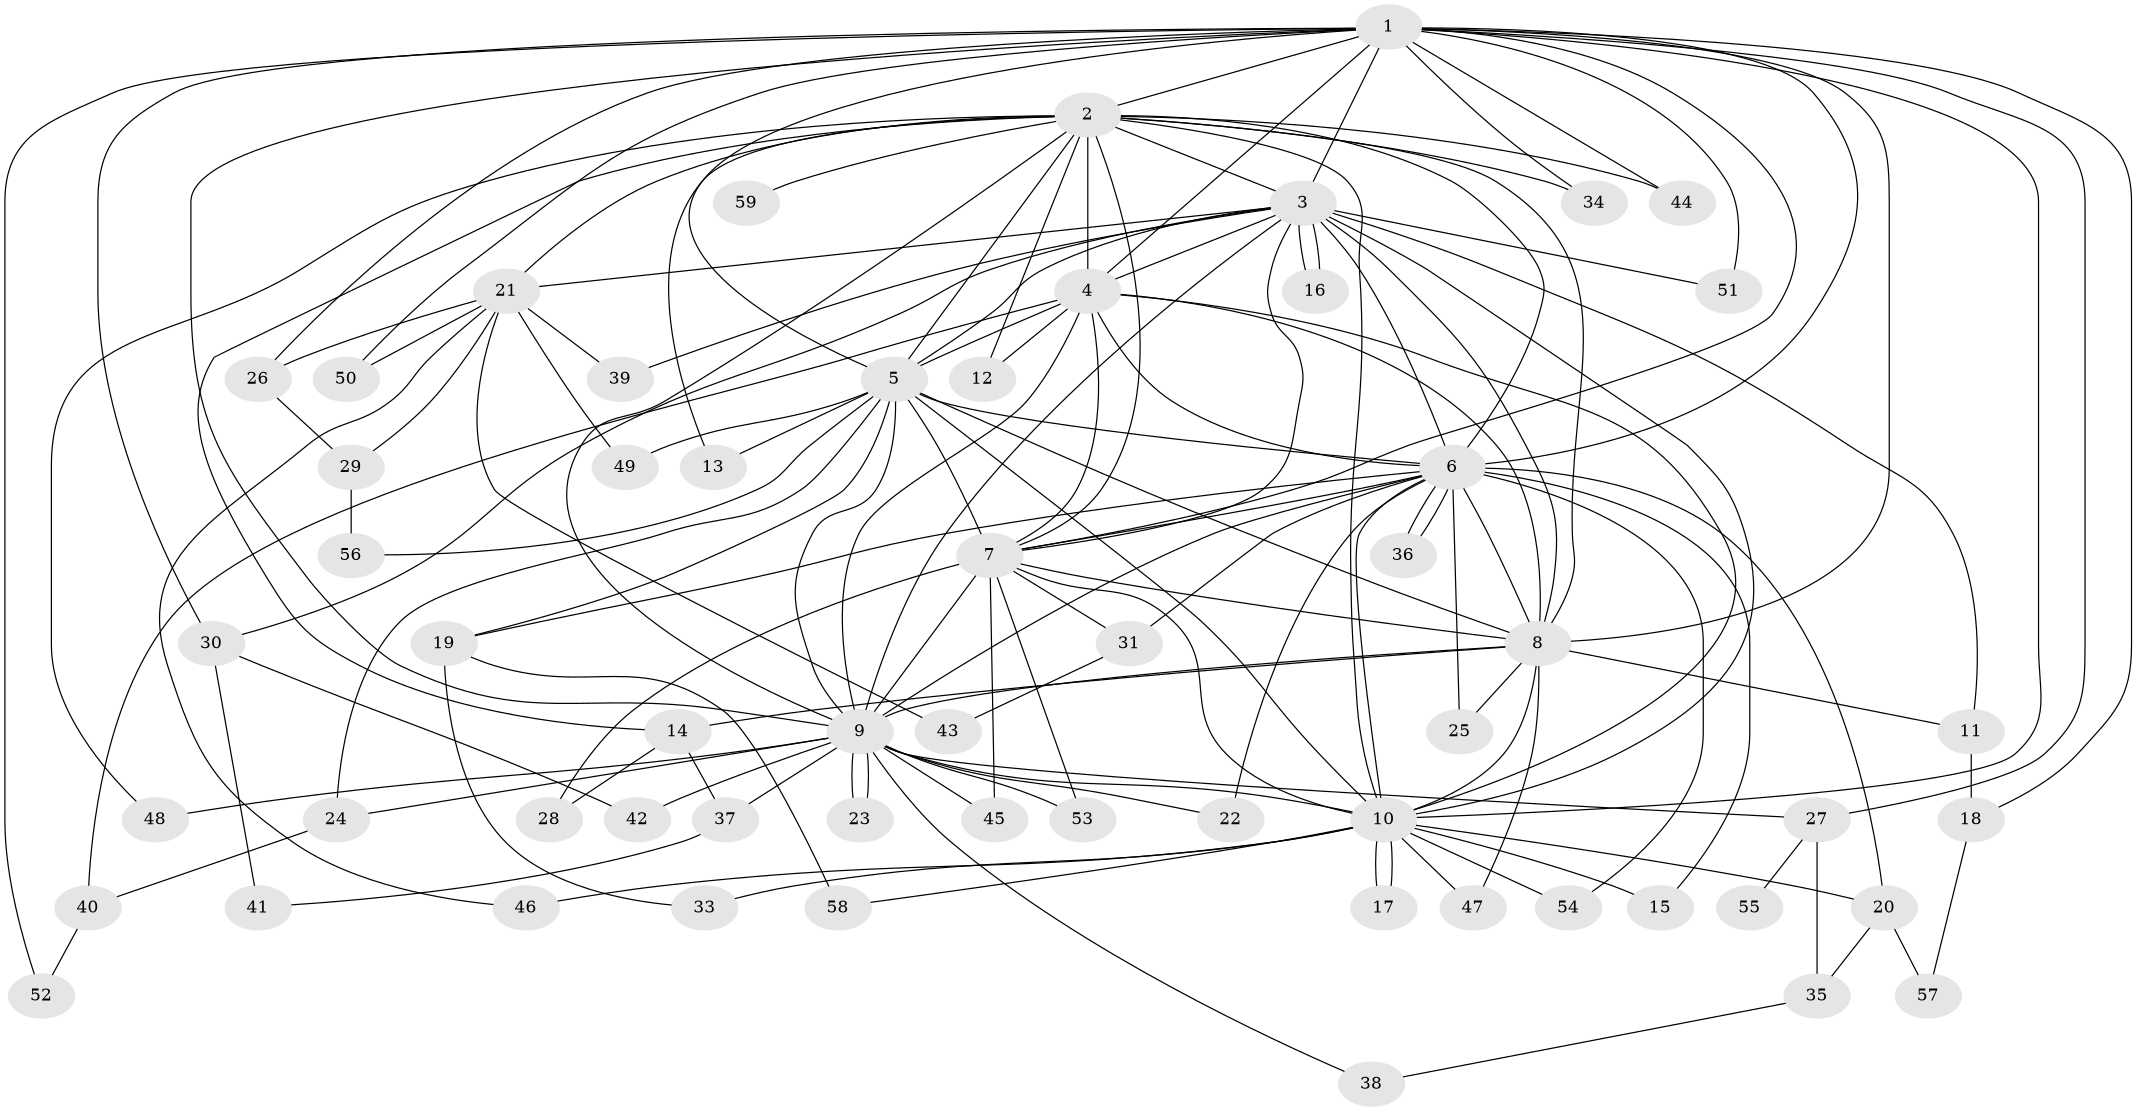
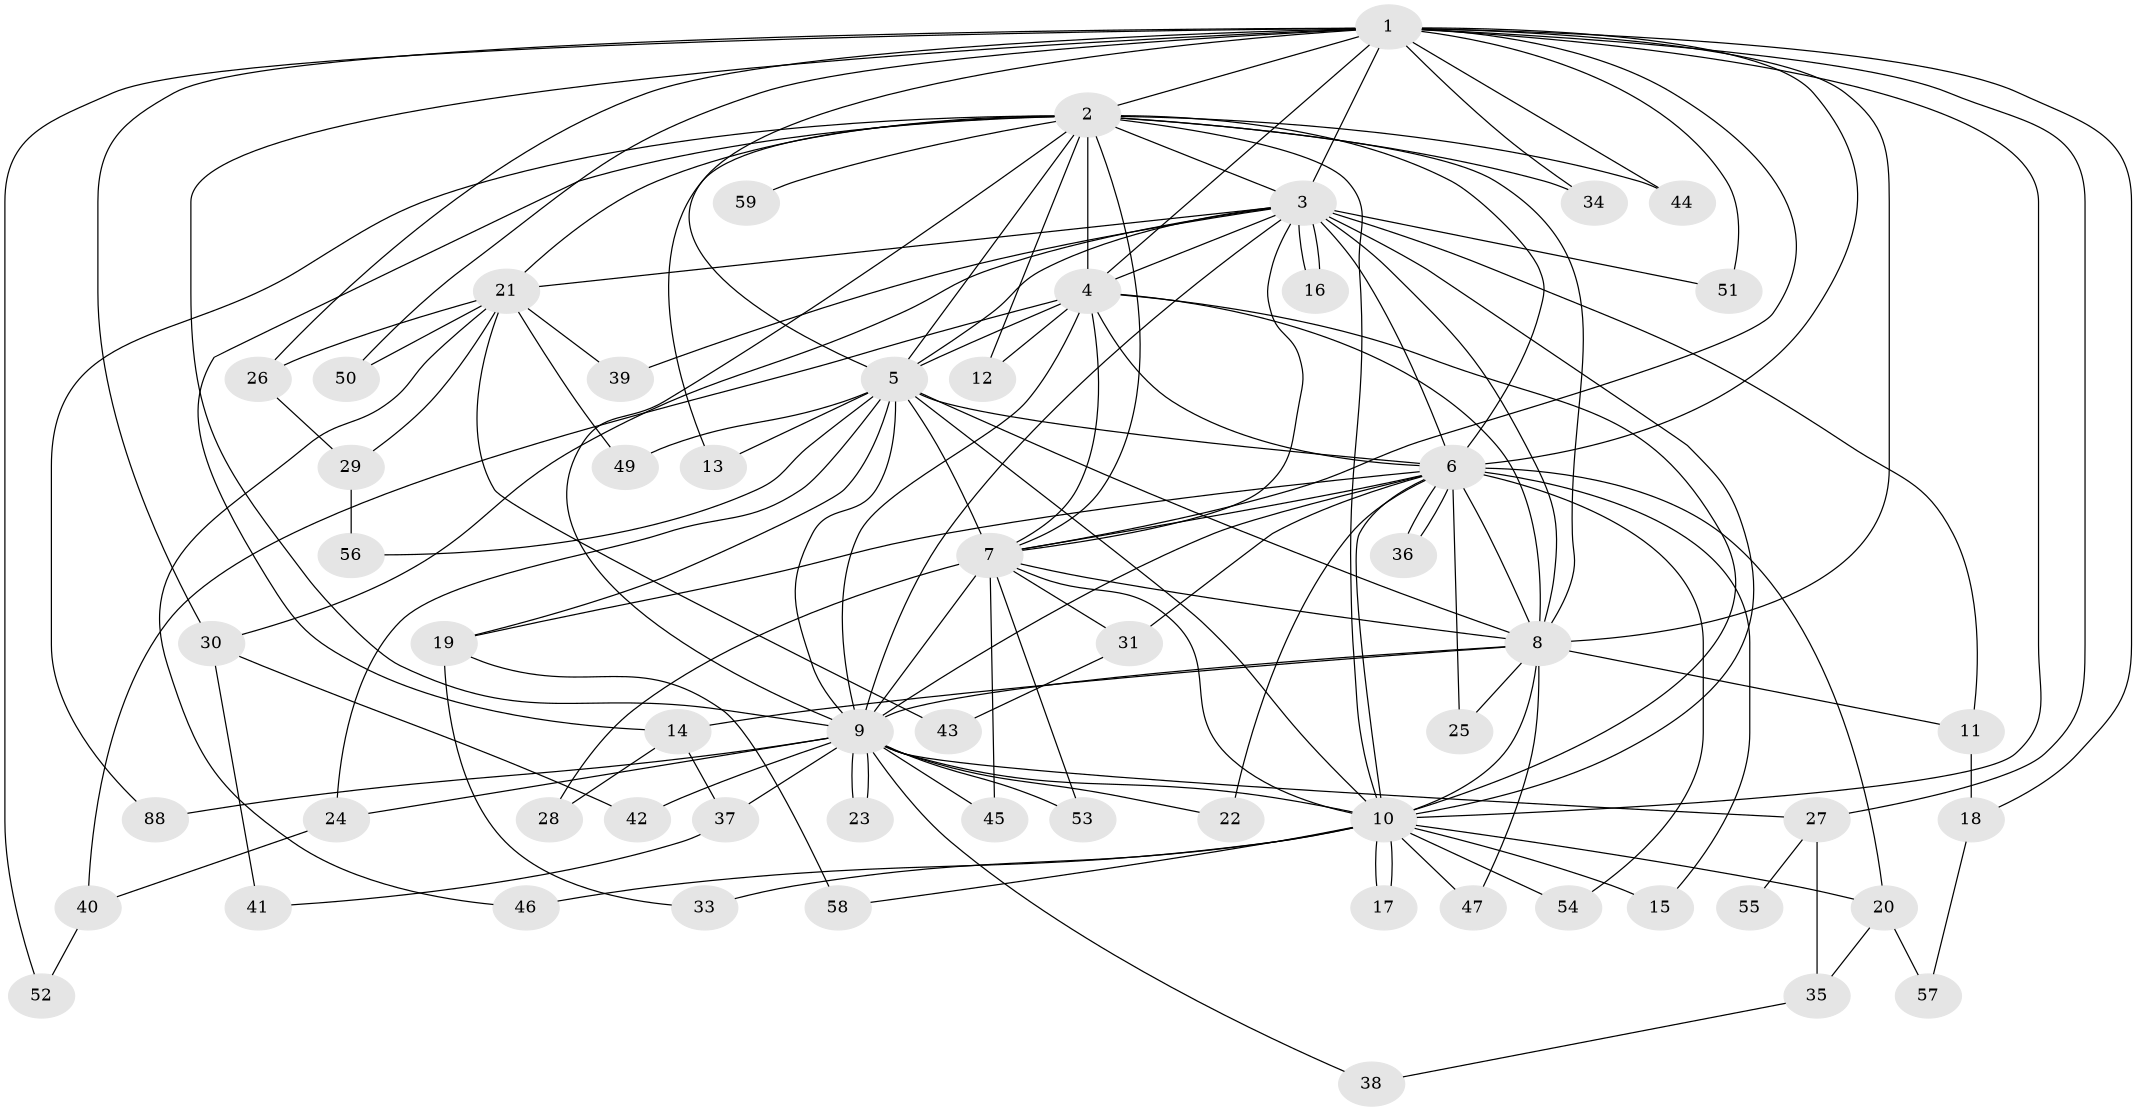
(155, 820) -> (155, 820)
